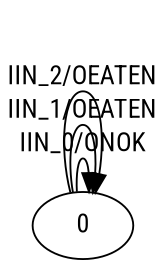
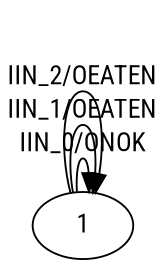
(83, 226) -> (83, 226)
